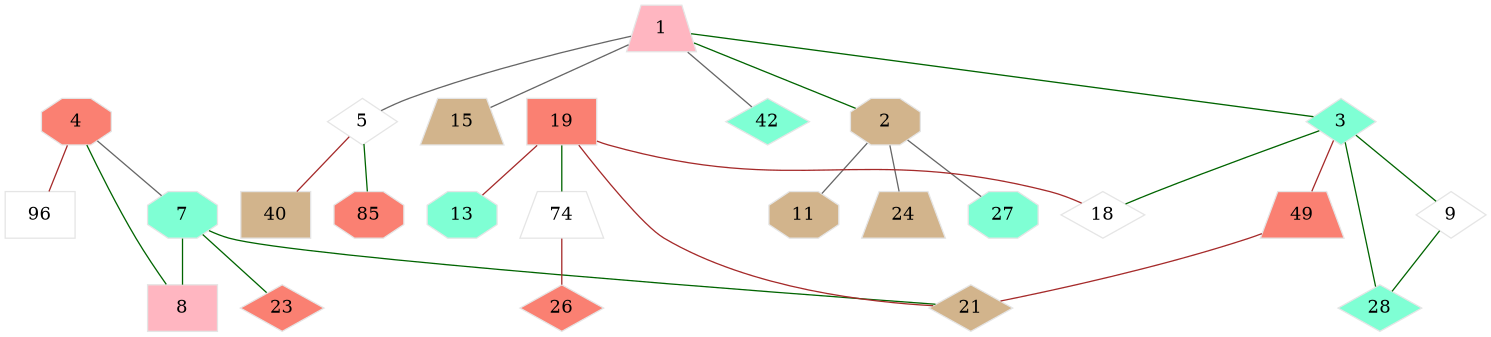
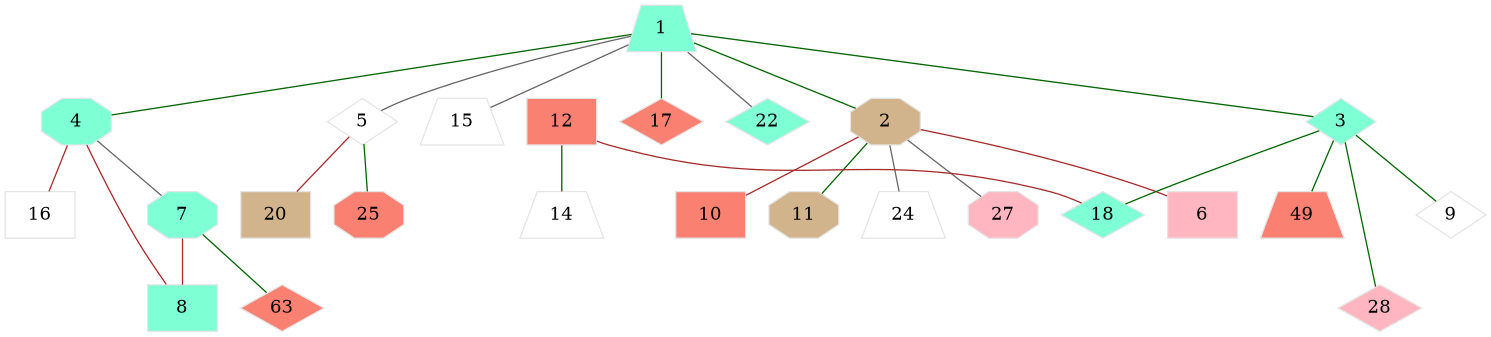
(661, 28) -> (661, 28)
none -> (372, 75)
(76, 122) -> (76, 122)
(462, 122) -> (462, 122)
(562, 122) -> (562, 122)
none -> (661, 122)
(768, 122) -> (768, 122)
(851, 161) -> (851, 161)
(1323, 166) -> (1323, 166)
(40, 215) -> (40, 215)
(276, 215) -> (276, 215)
(369, 215) -> (369, 215)
(462, 215) -> none
(562, 215) -> (562, 215)
none -> (711, 215)
(904, 215) -> (904, 215)
(1003, 215) -> (1003, 215)
(1103, 215) -> (1103, 215)
none -> (1203, 215)
(124, 216) -> (124, 216)
(1416, 261) -> none
(183, 262) -> (183, 262)
(183, 308) -> (183, 308)
(282, 308) -> (282, 308)
(562, 308) -> none
(971, 308) -> none
(1380, 308) -> (1380, 308)
